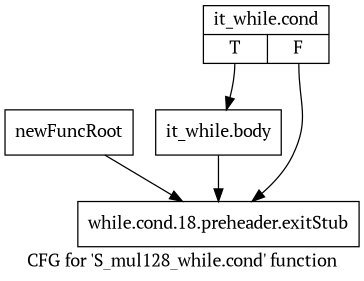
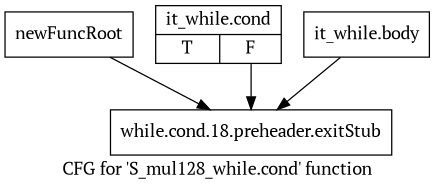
(233, 81) -> none
